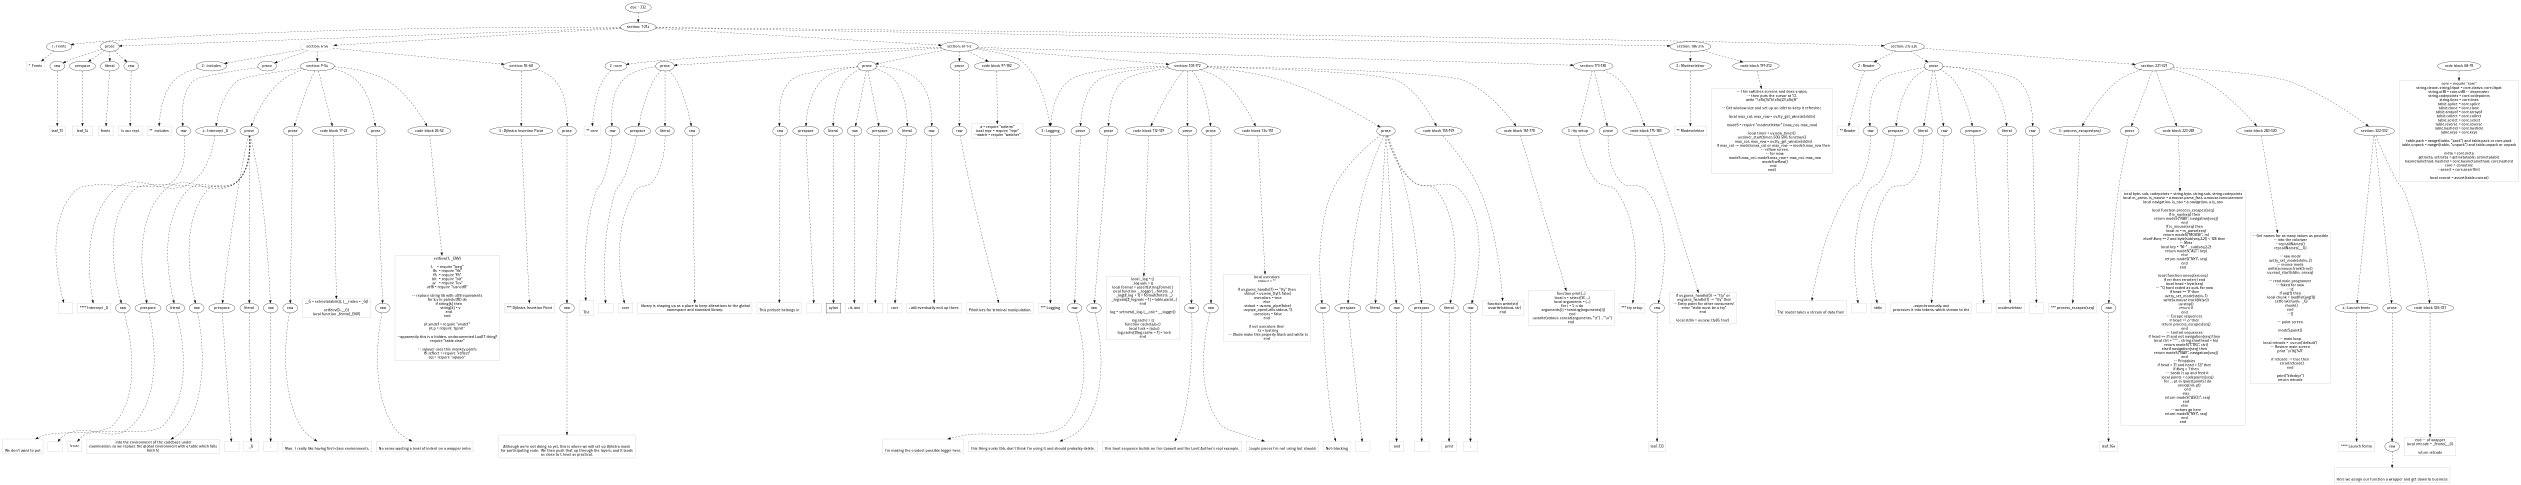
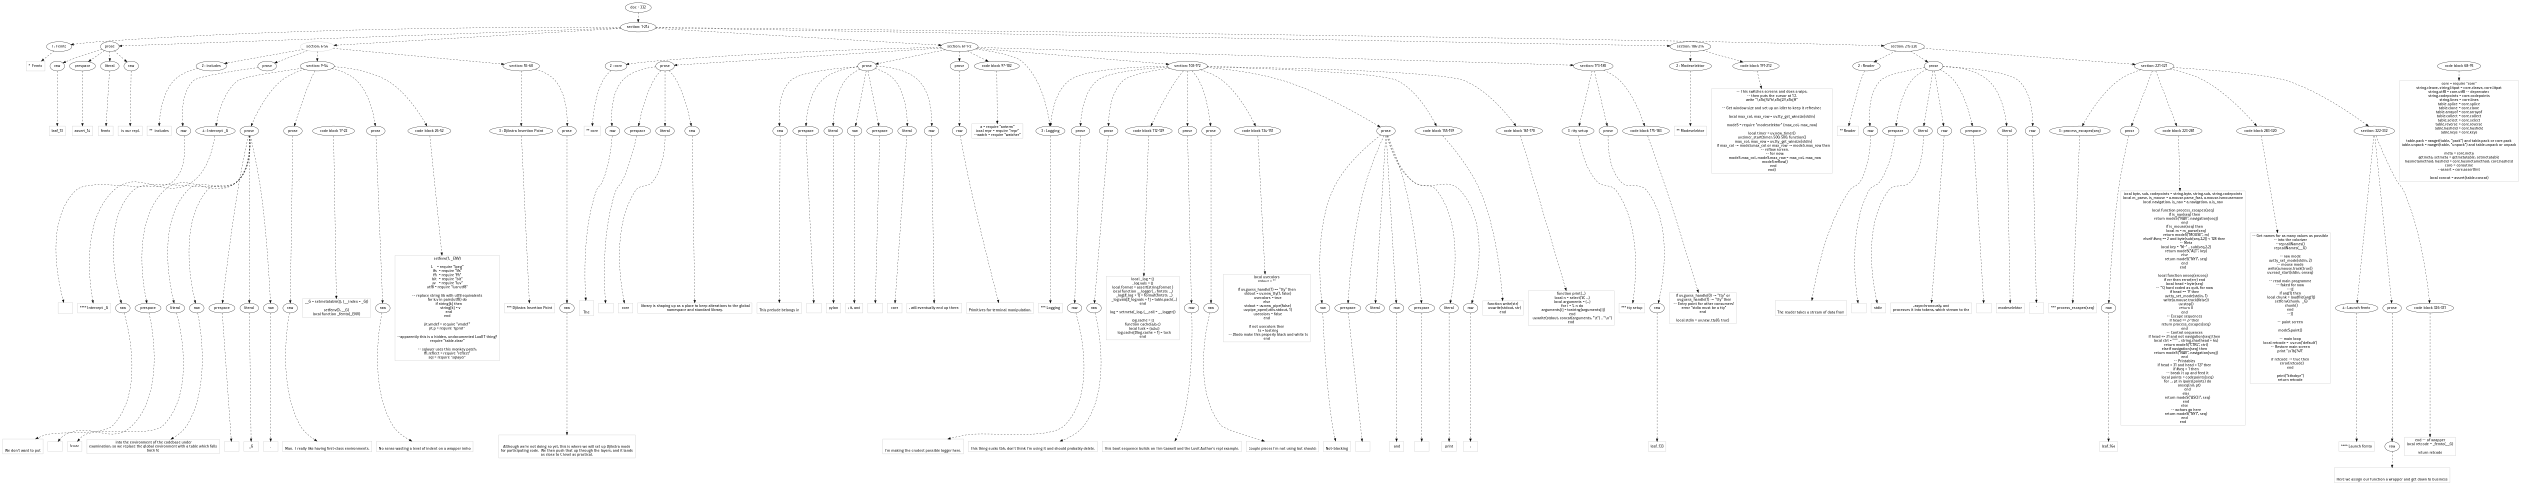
(325, 97) -> none
(82, 131) -> (82, 131)
(833, 308) -> (833, 308)
